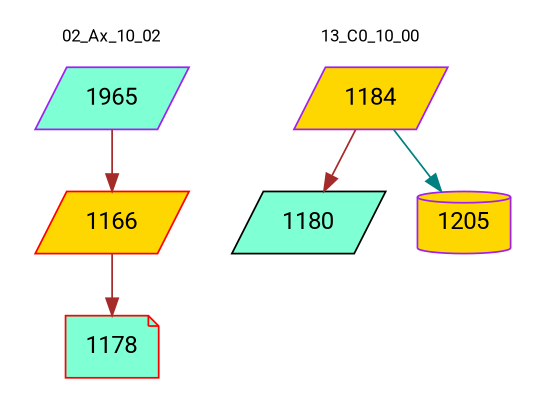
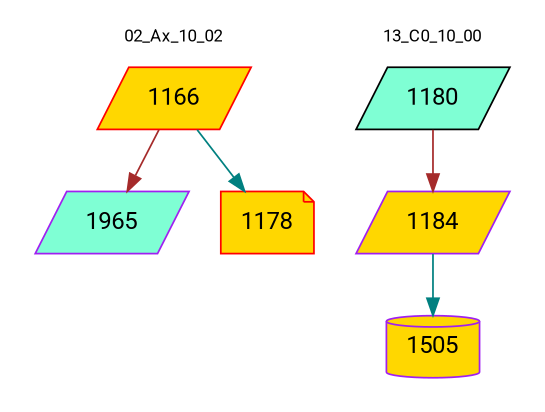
(112, 152) -> (147, 153)
(344, 153) -> (433, 152)
(464, 223) -> (433, 347)
(112, 276) -> (216, 154)
(112, 347) -> (267, 223)
